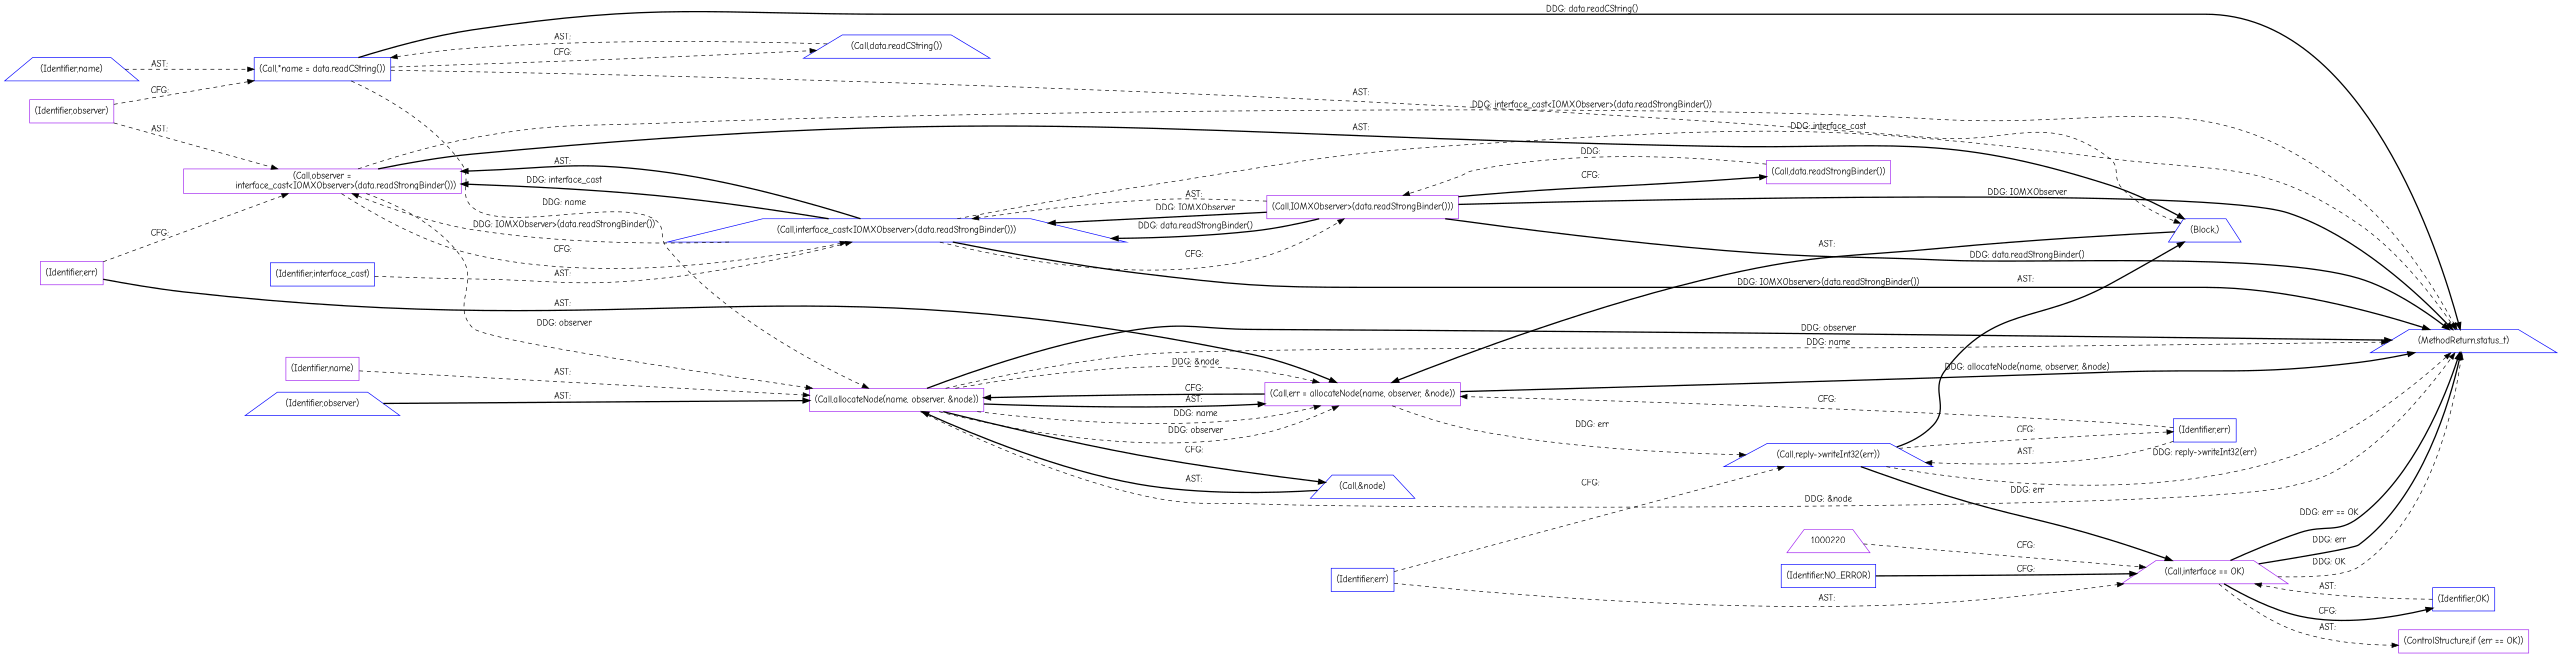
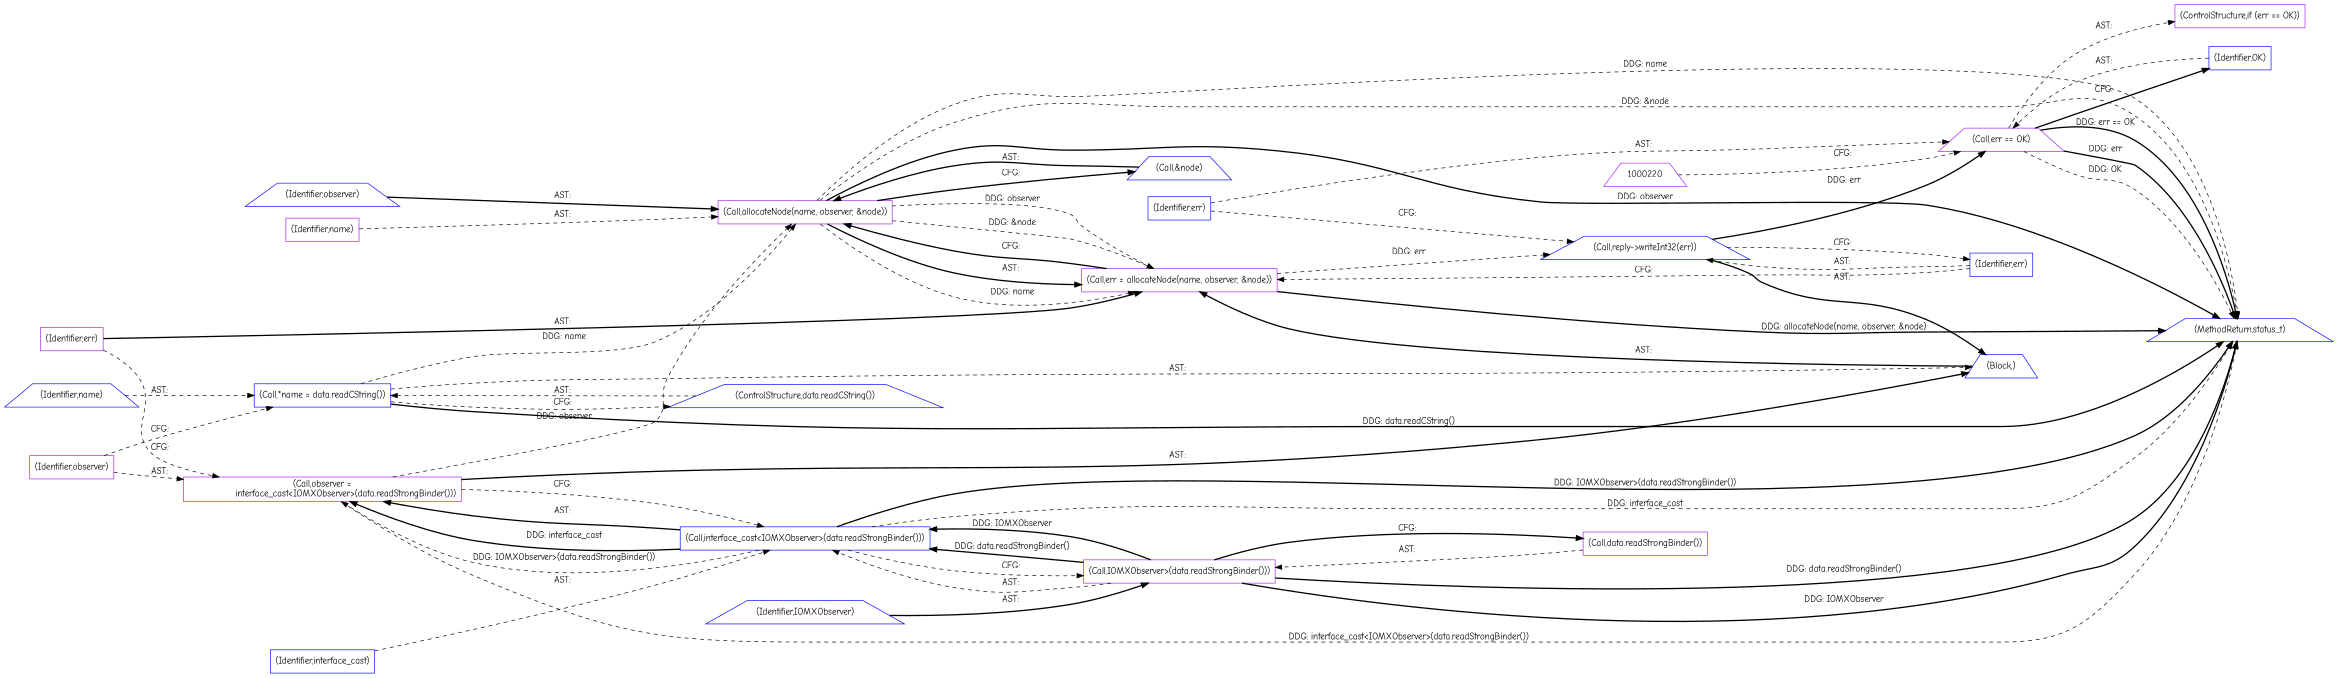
(897, 47) -> (805, 396)
(1592, 152) -> (1409, 550)
(897, 230) -> (805, 538)
(2182, 480) -> none
(2205, 572) -> (2001, 140)
(1828, 576) -> none
none -> (805, 612)
